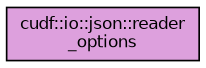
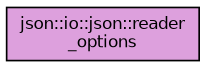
(103, 34) -> (103, 34)
